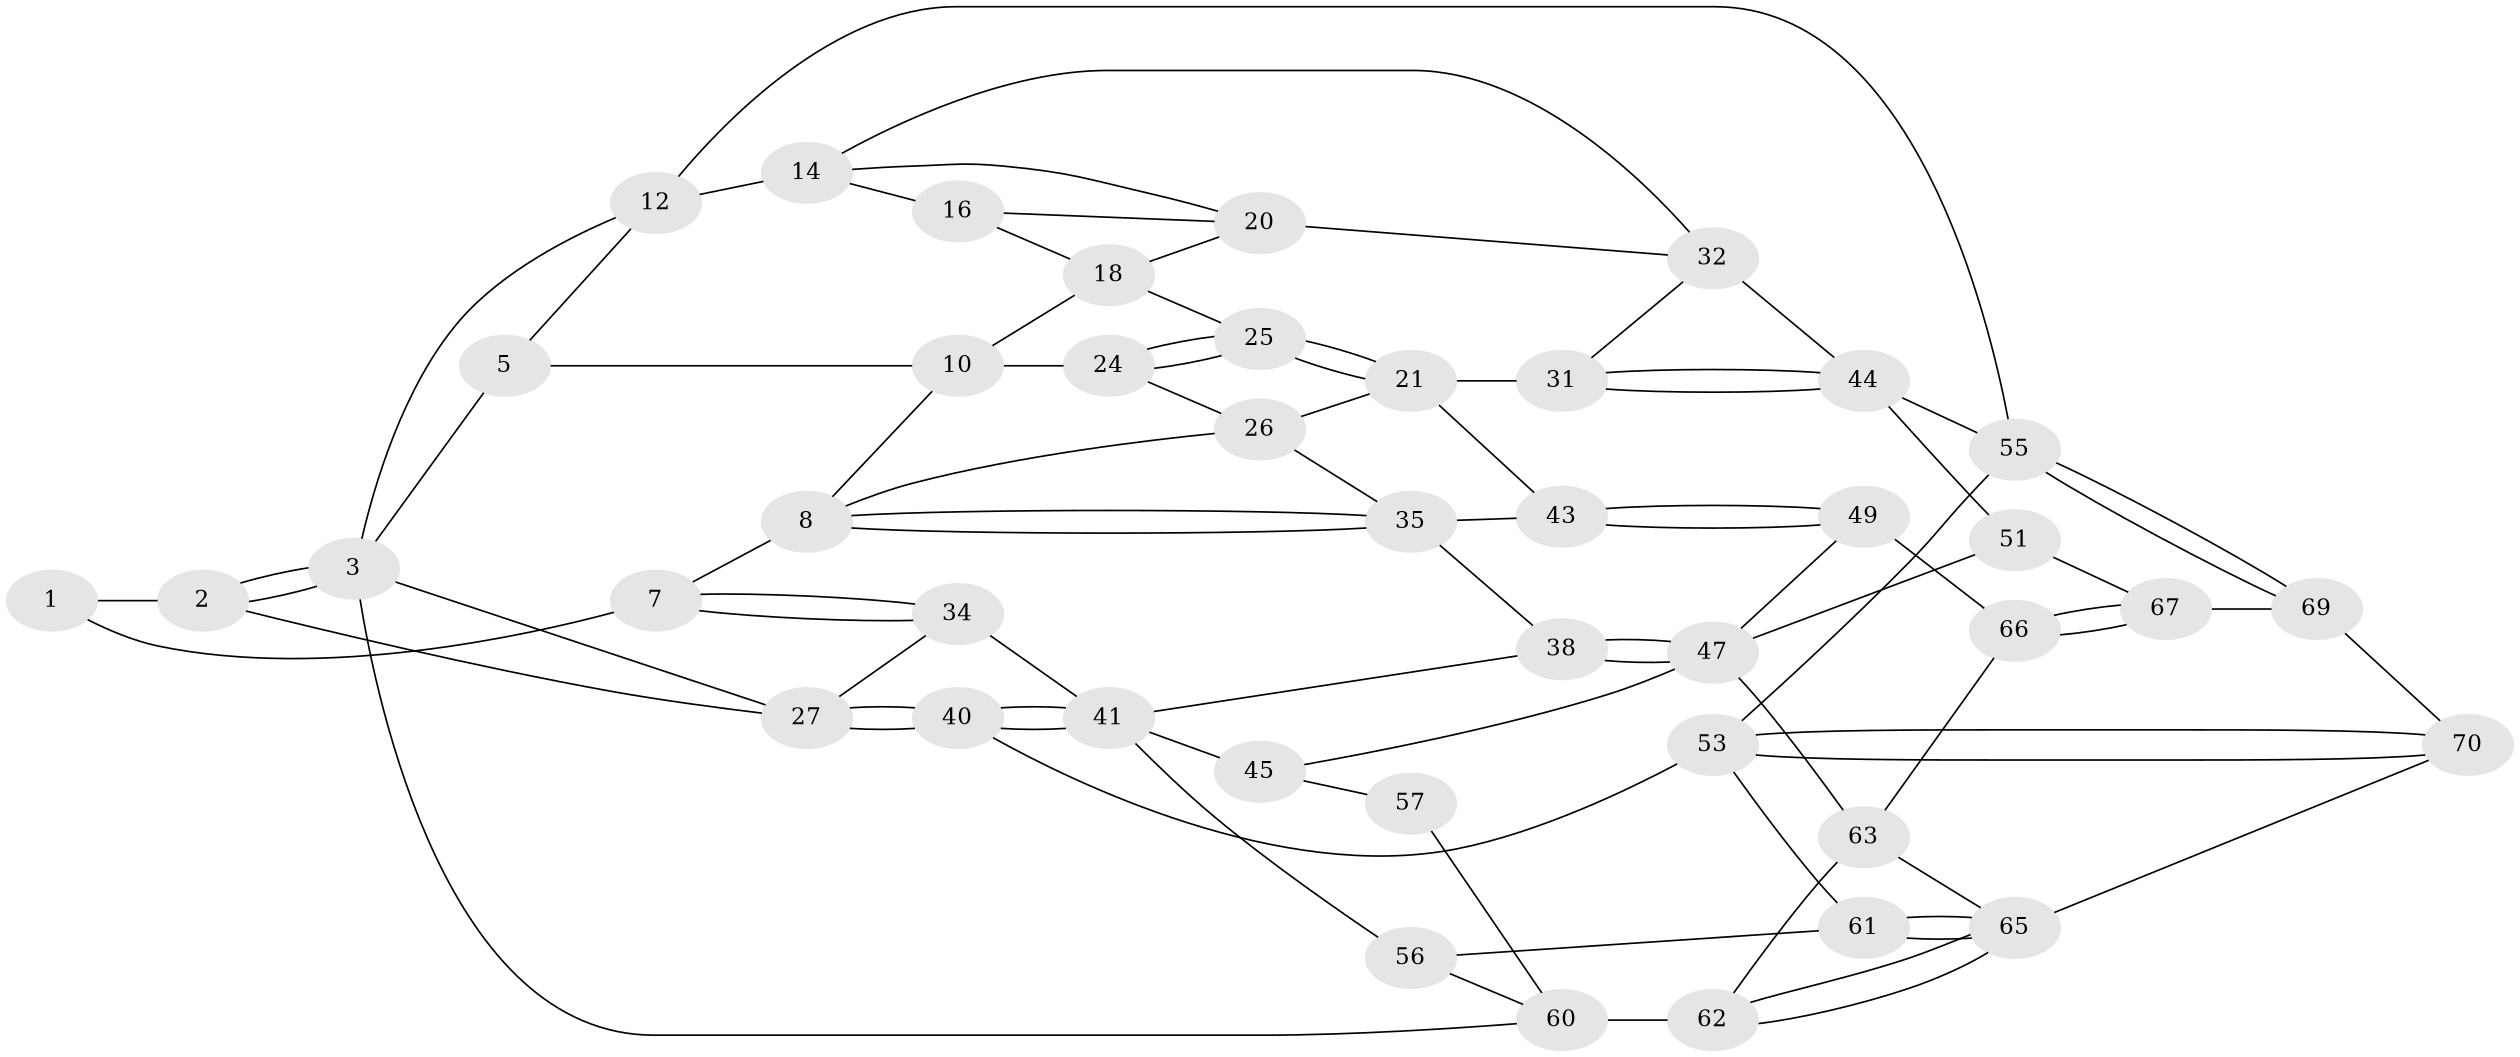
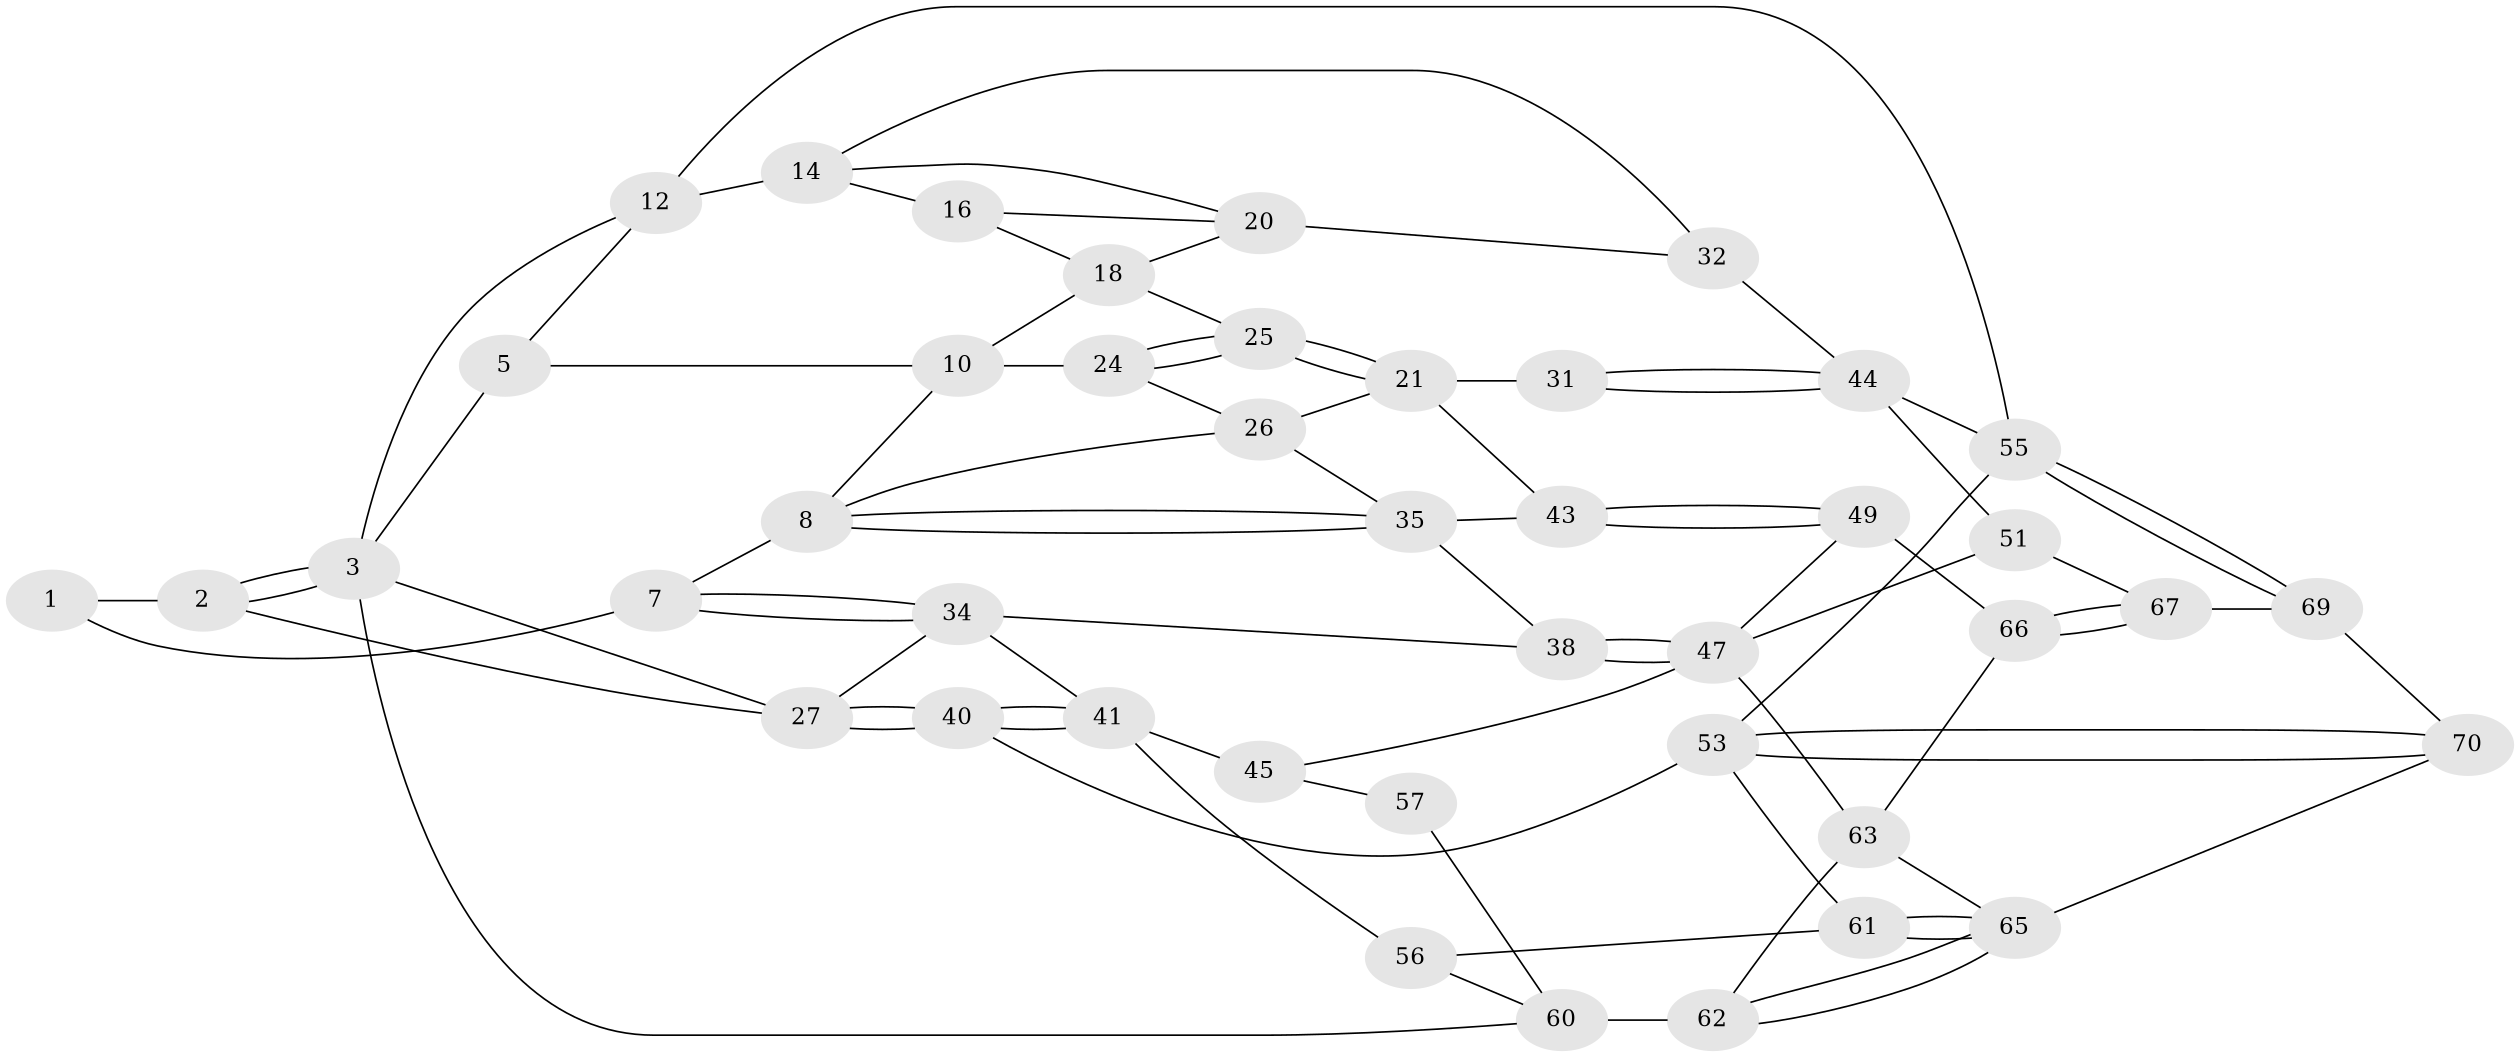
(1637, 320) -> none
(1336, 684) -> (1260, 632)
